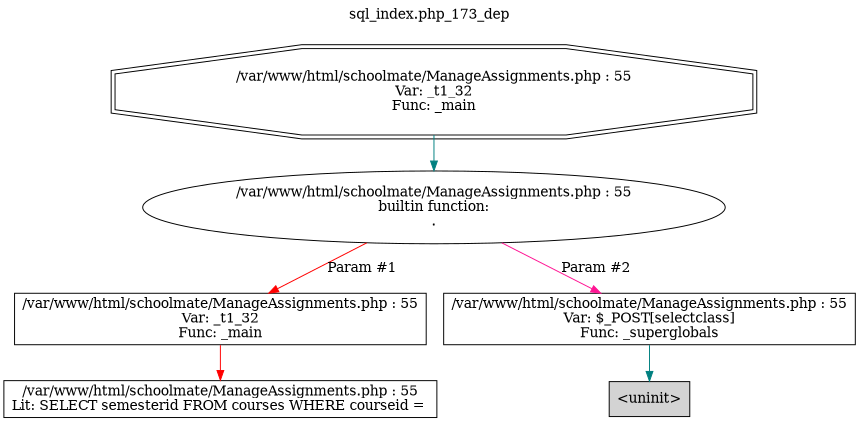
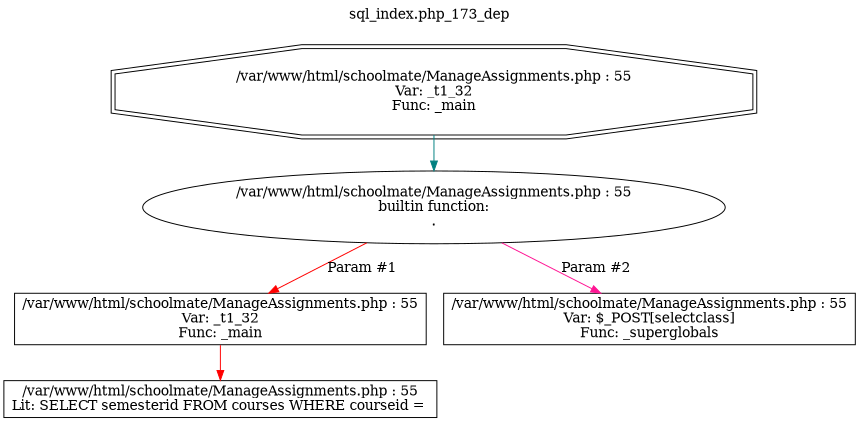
(649, 399) -> none
